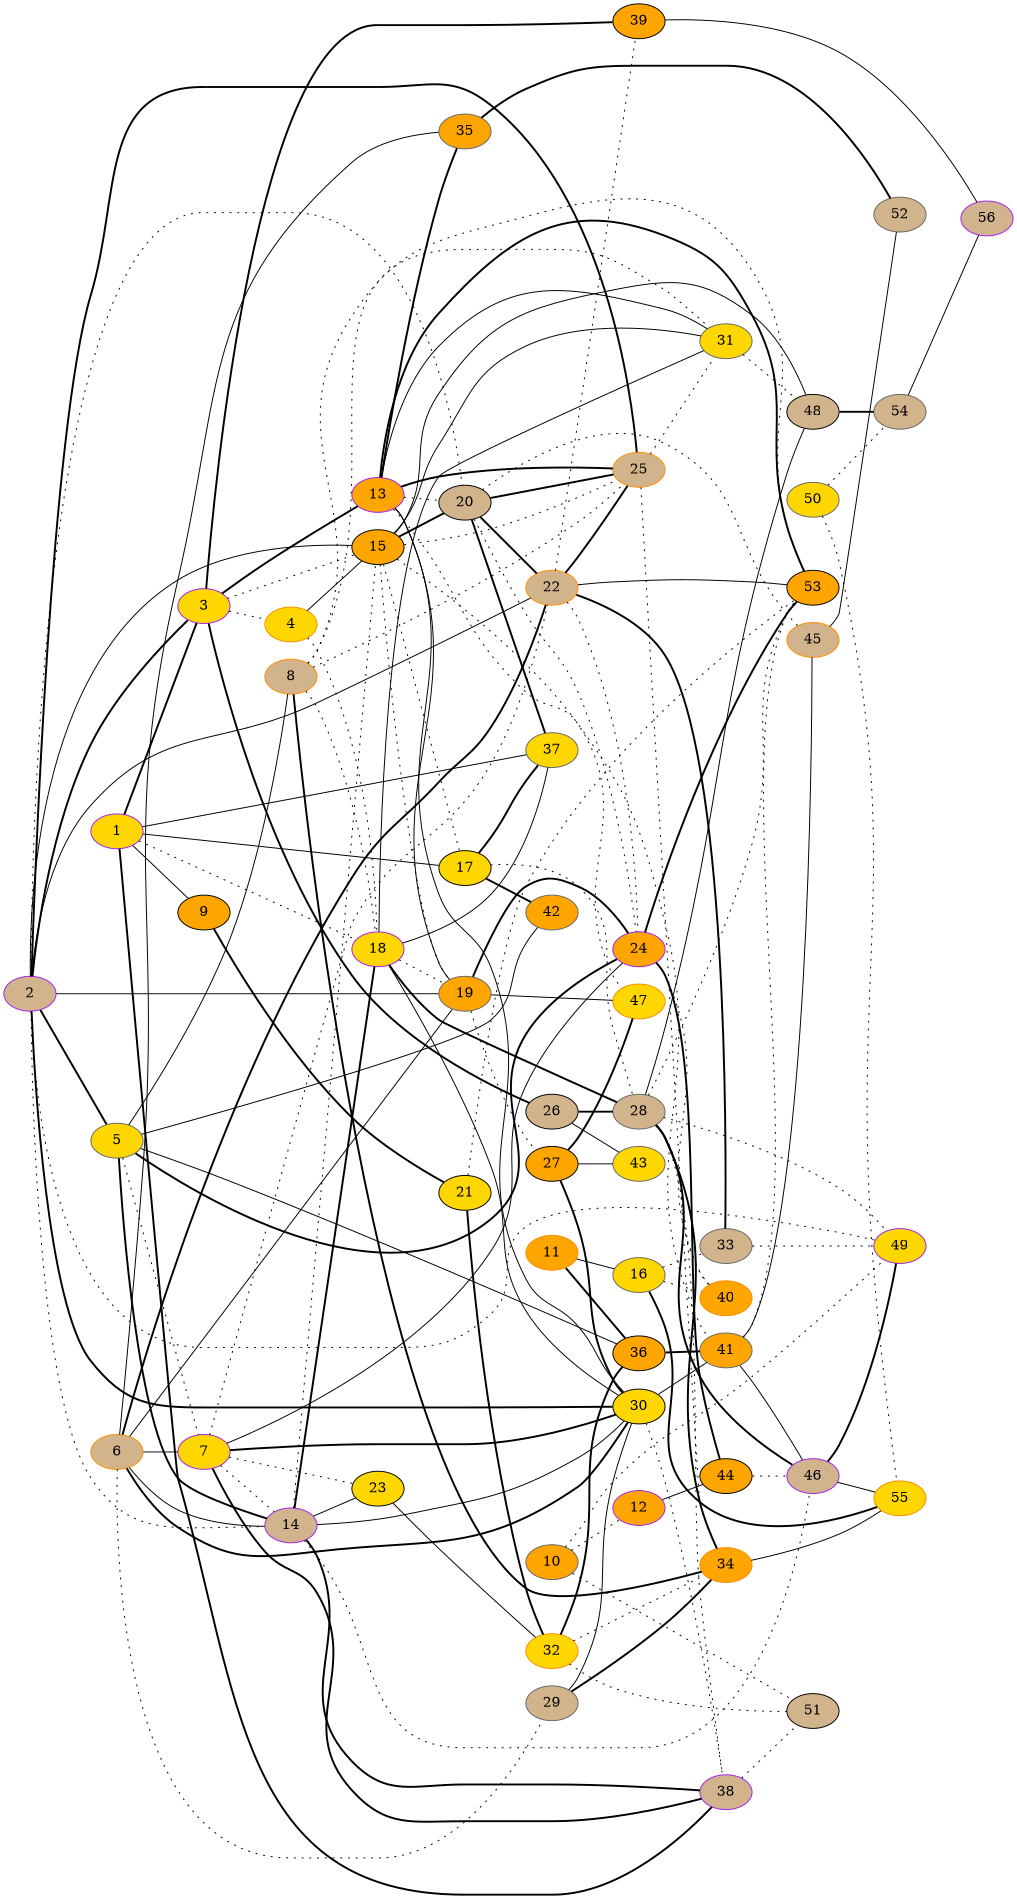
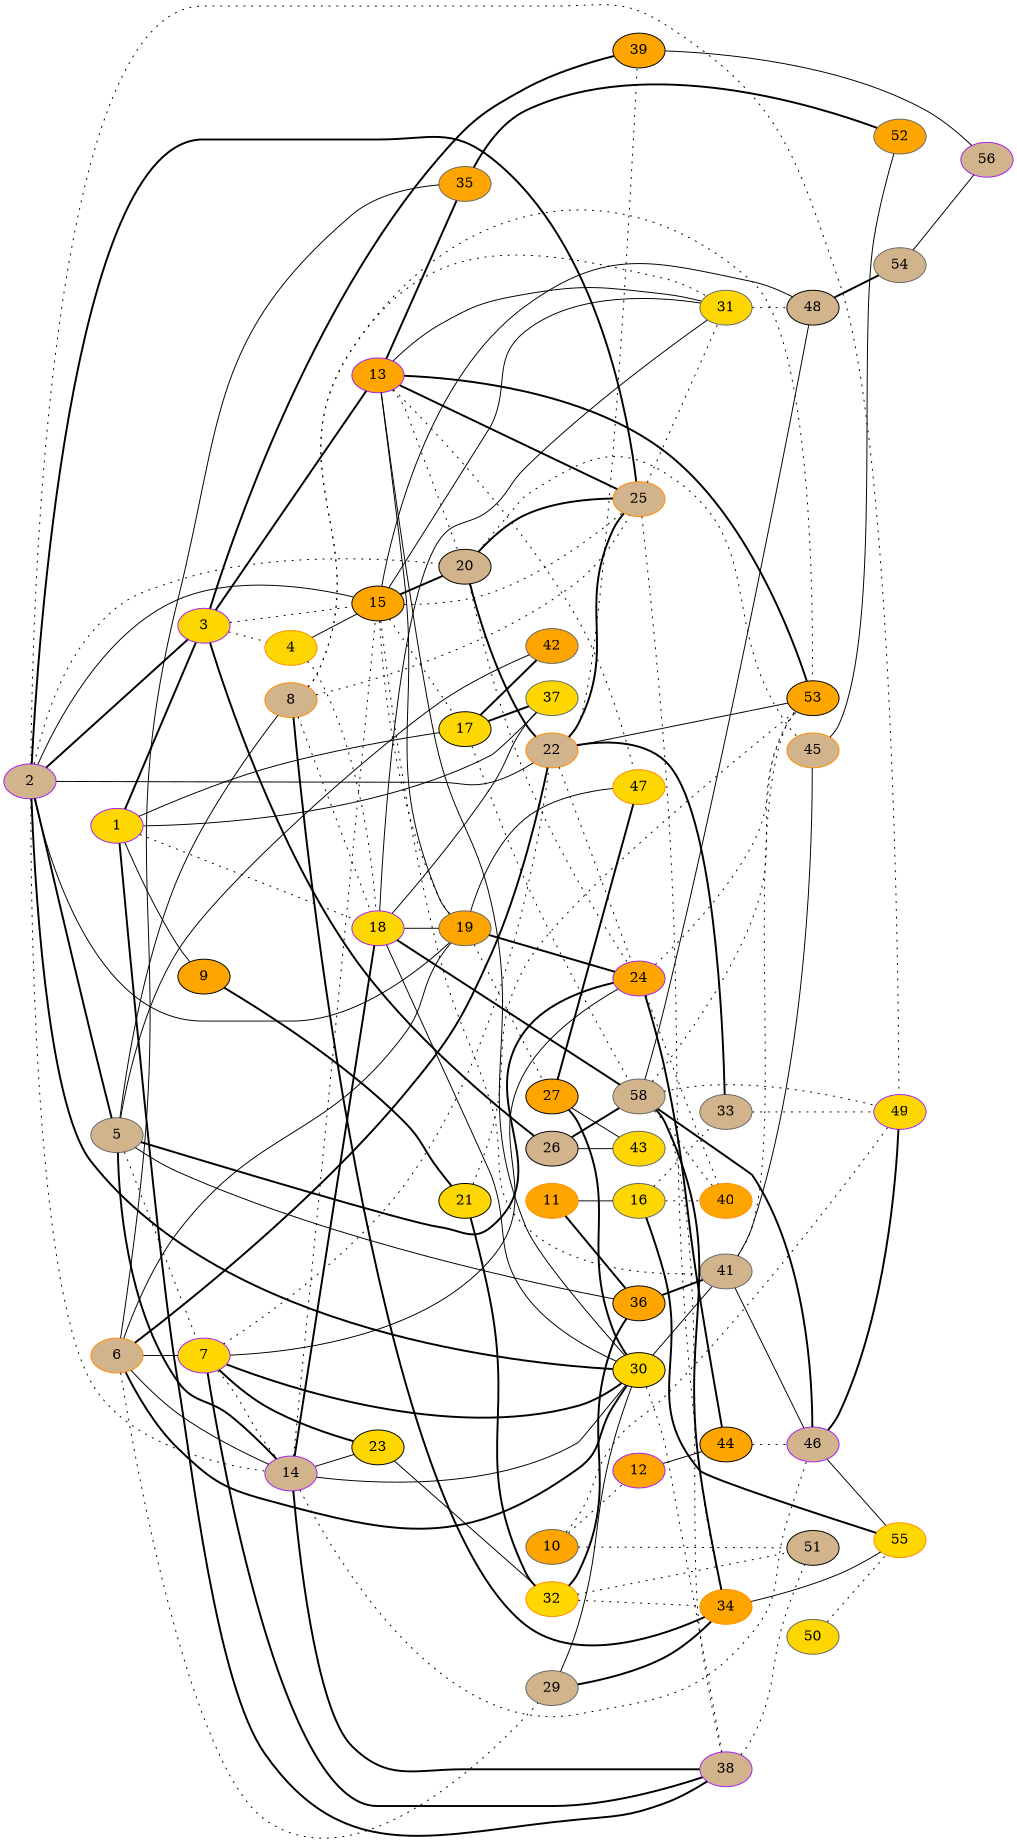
(900, 215) -> (900, 137)
(856, 456) -> none
(508, 626) -> none
(709, 761) -> (749, 850)
(422, 972) -> (422, 928)
(639, 1112) -> (639, 1097)
(117, 1141) -> (117, 1135)
(726, 1350) -> (726, 1271)
(288, 1470) -> (281, 1414)
